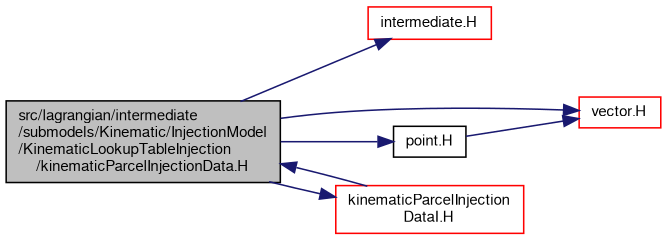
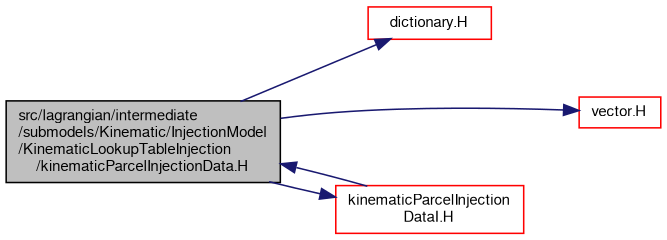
(430, 23) -> (430, 23)
(430, 142) -> none
